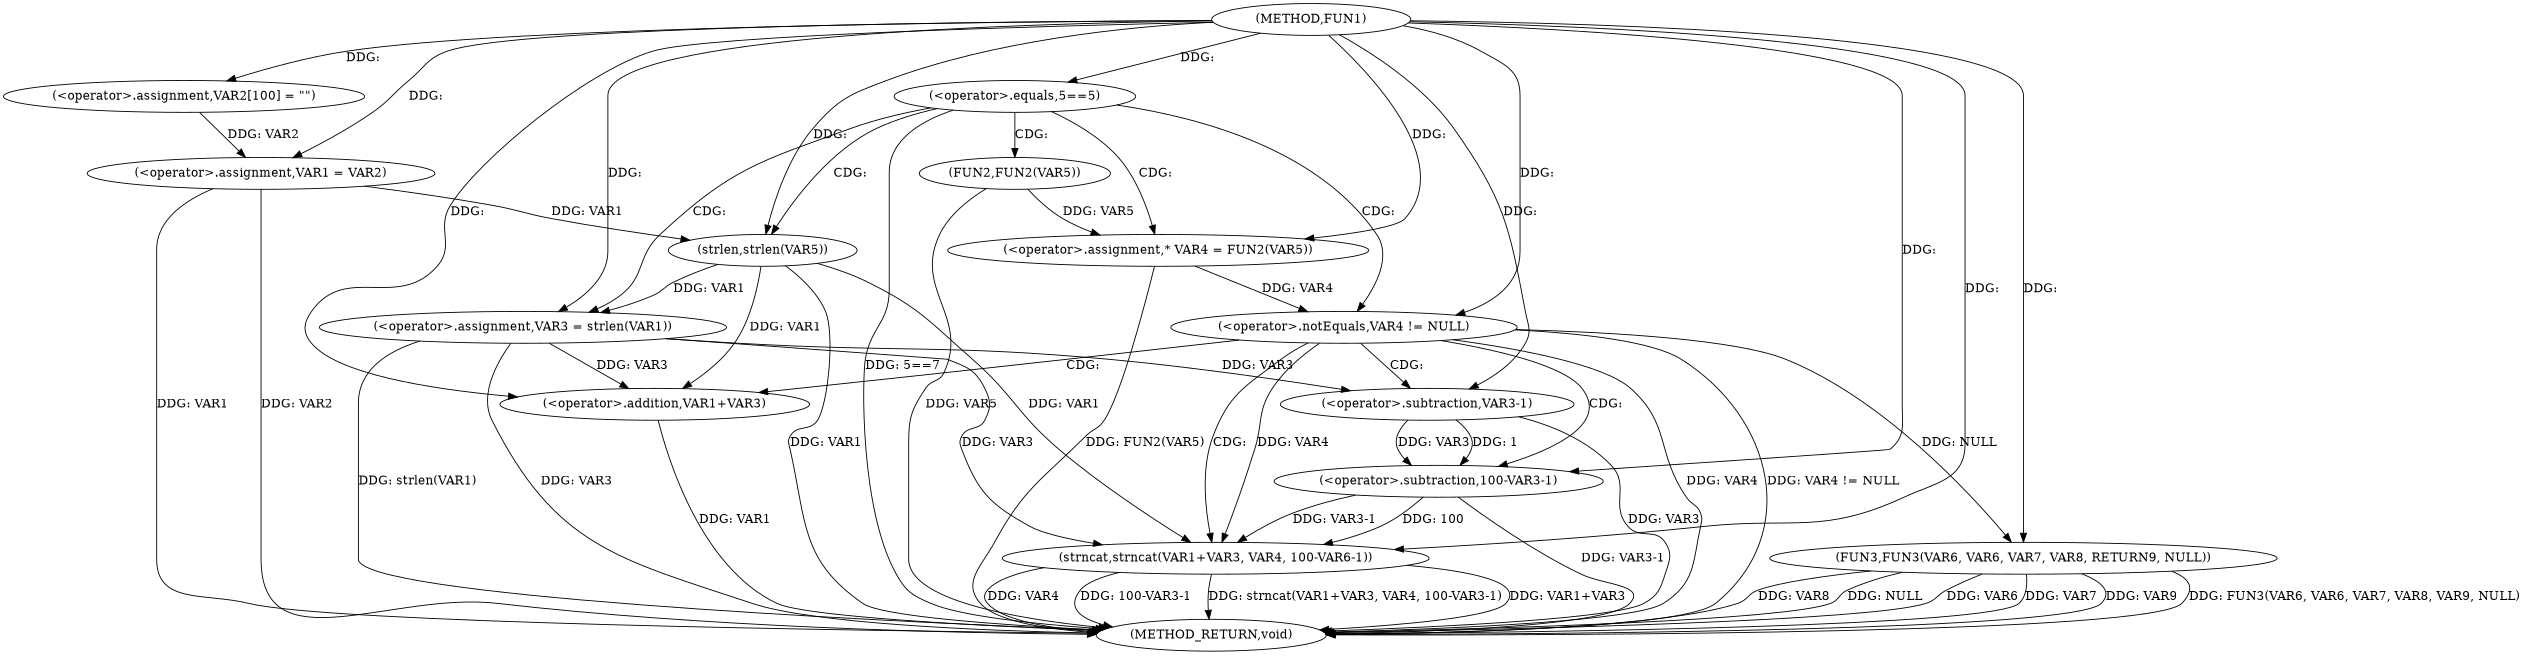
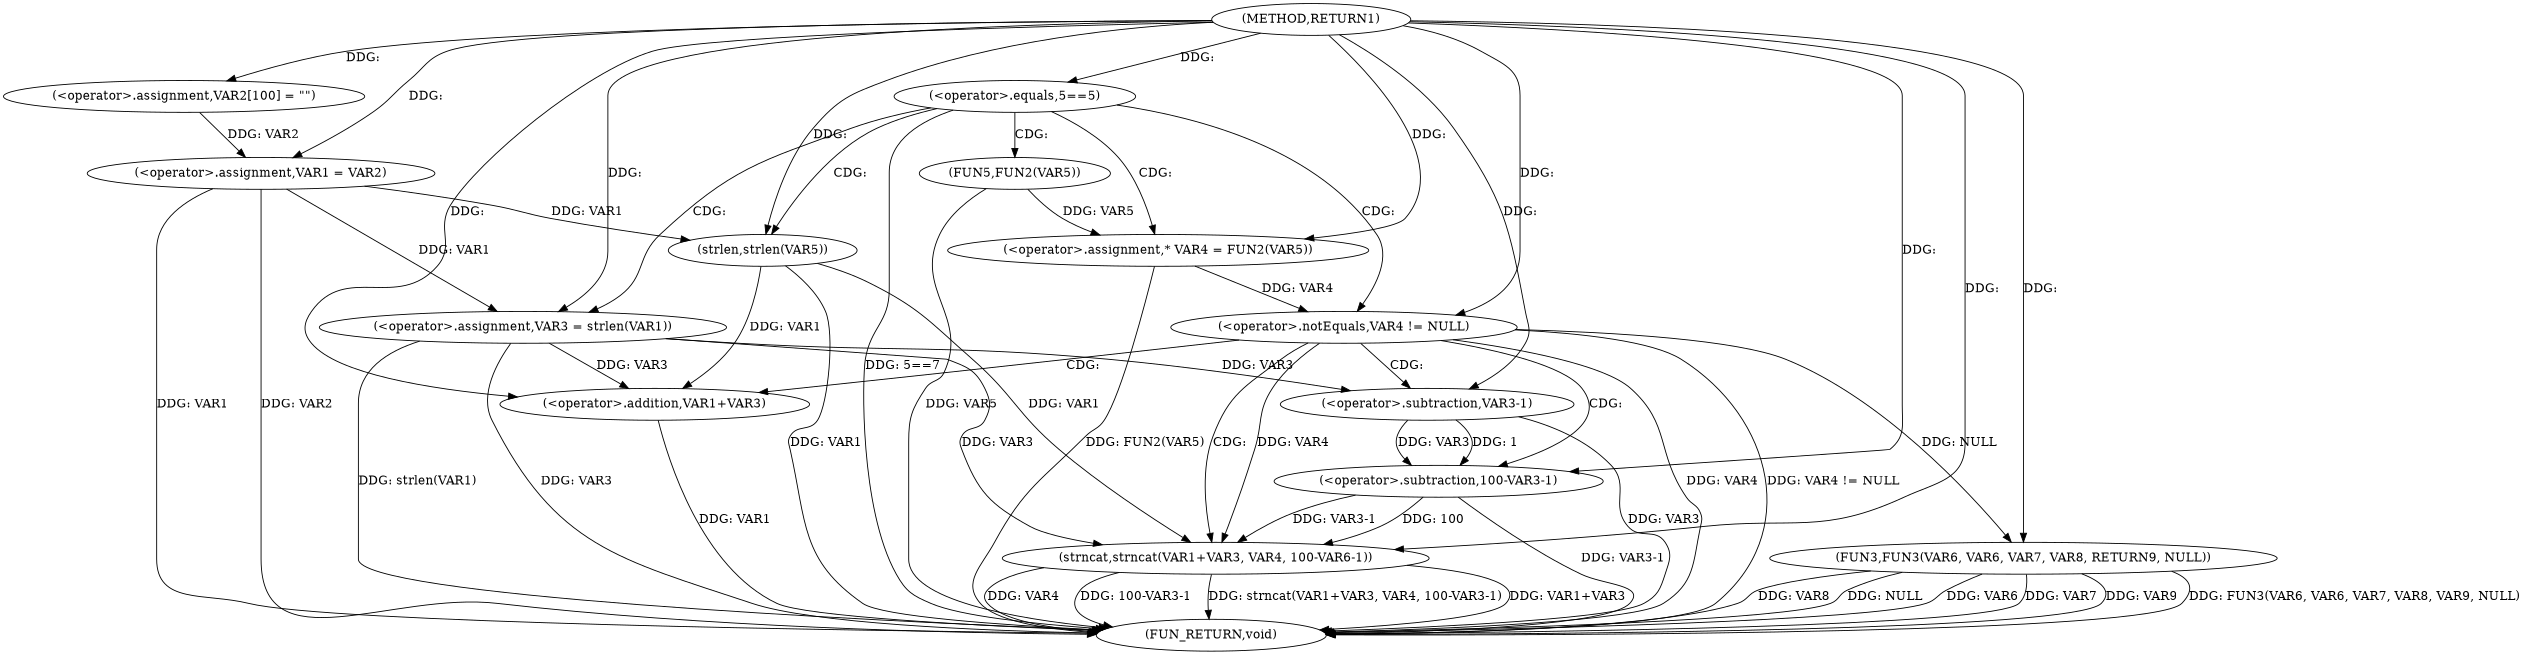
(1311, 19) -> (1311, 19)
(1015, 173) -> (1015, 173)
(664, 288) -> (388, 248)
(1211, 635) -> (1211, 635)
